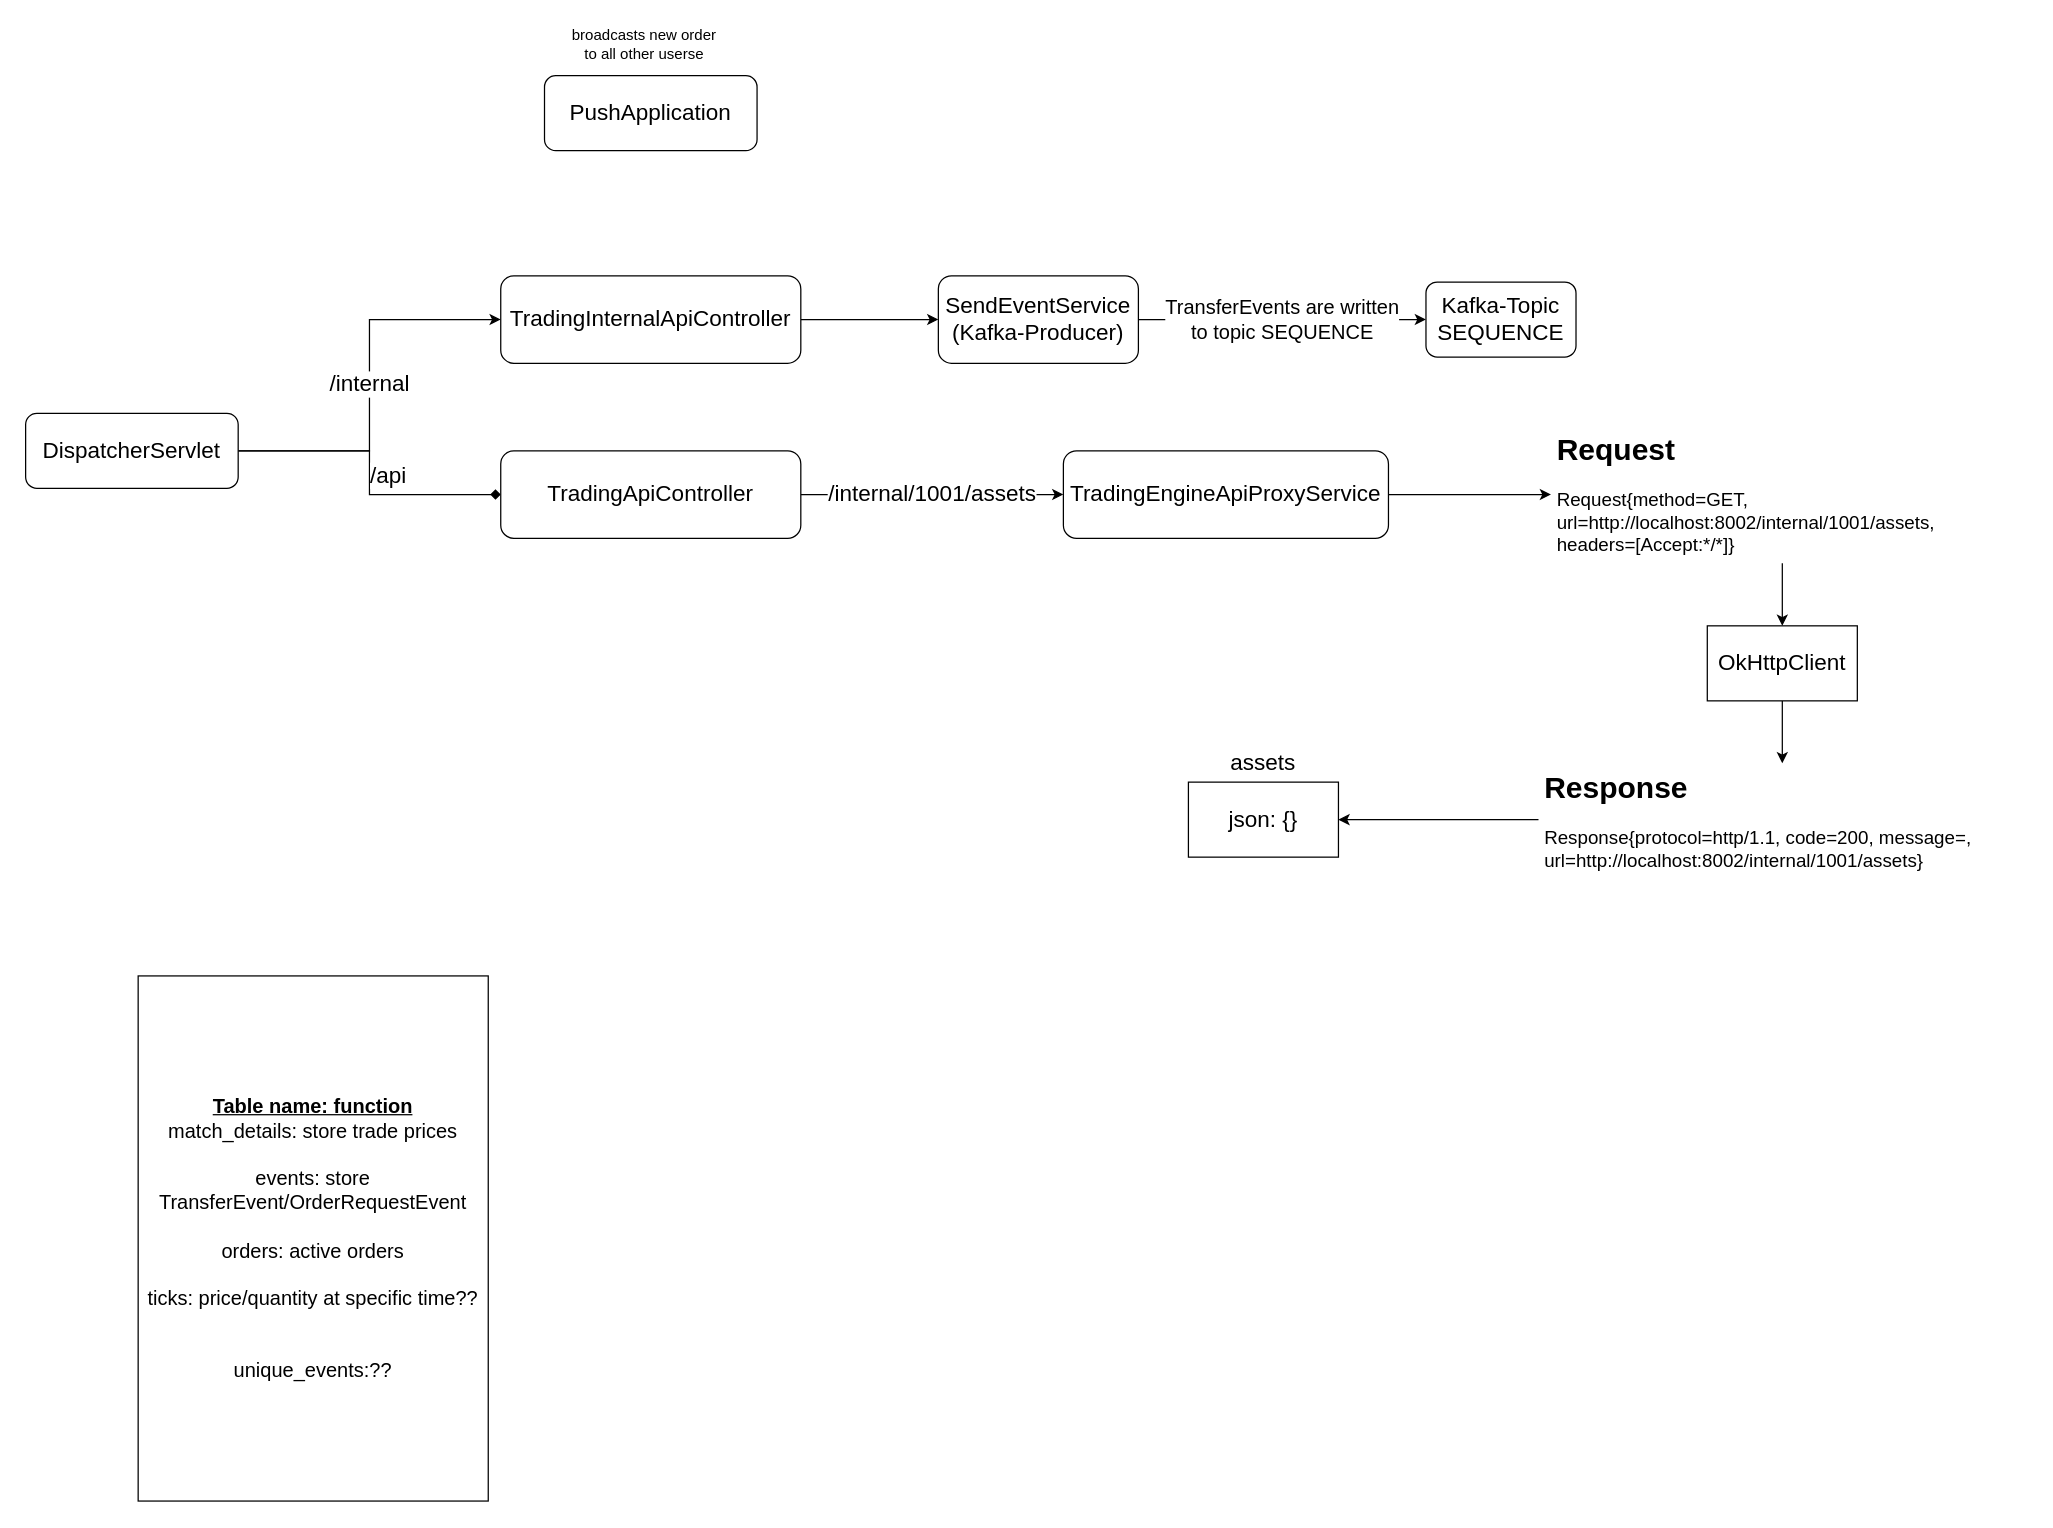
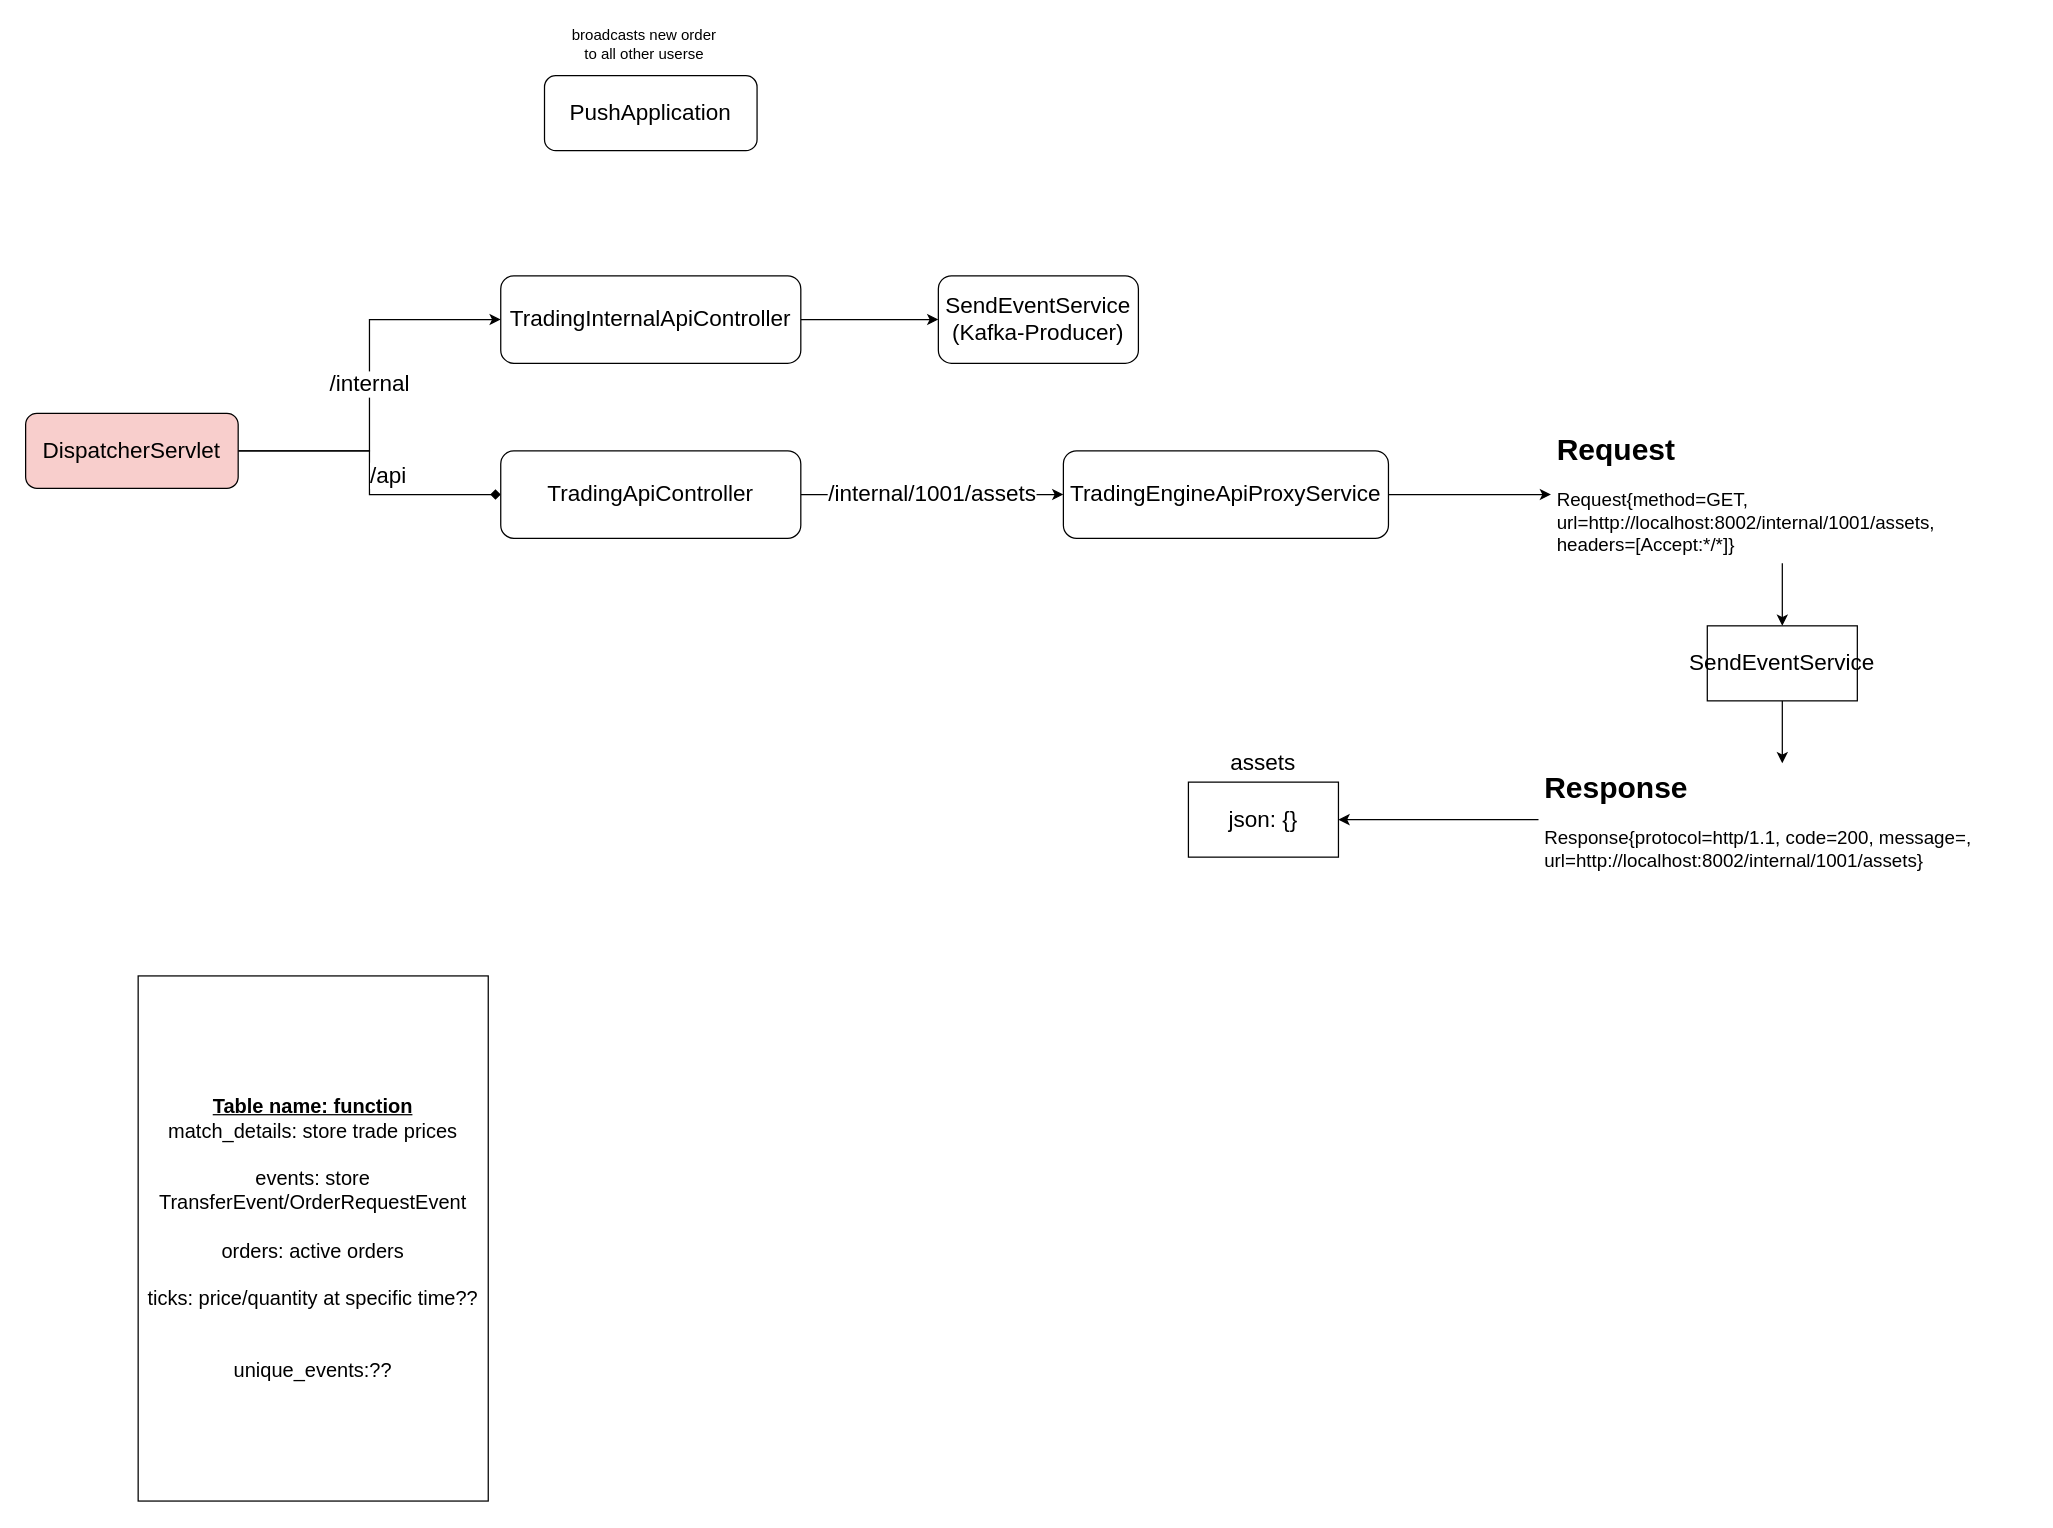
(1152, 319) -> none
(1501, 319) -> none
(132, 451) -> (132, 451)
(1782, 663) -> (1782, 663)
